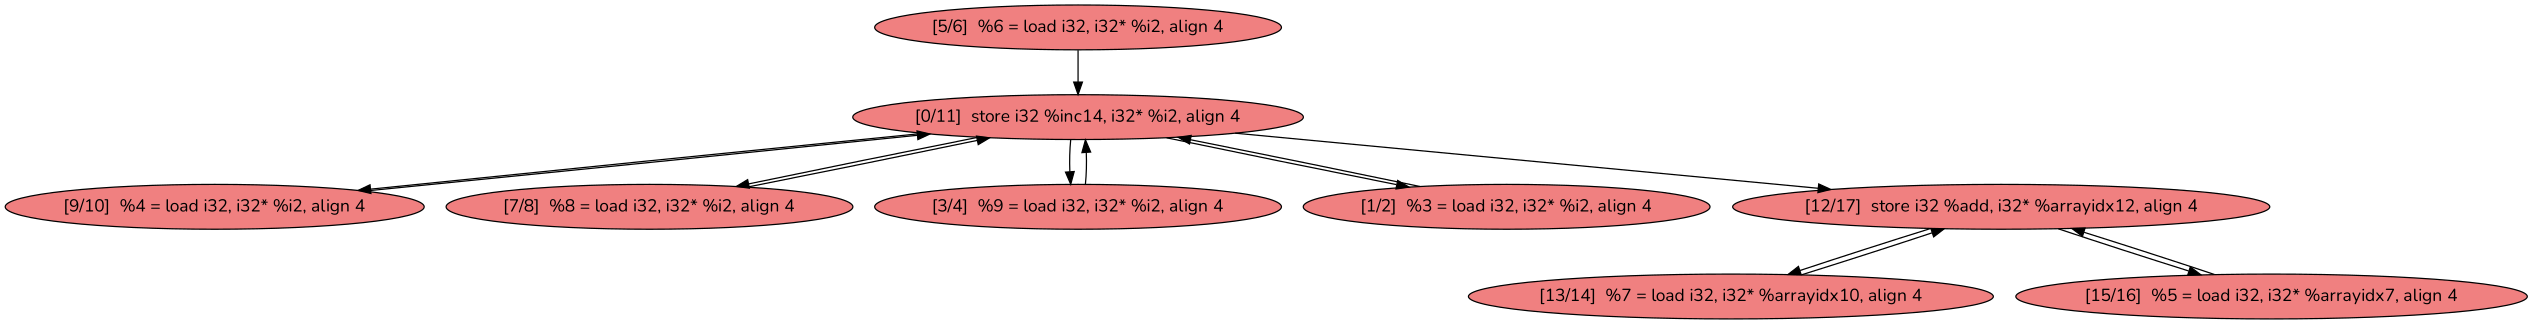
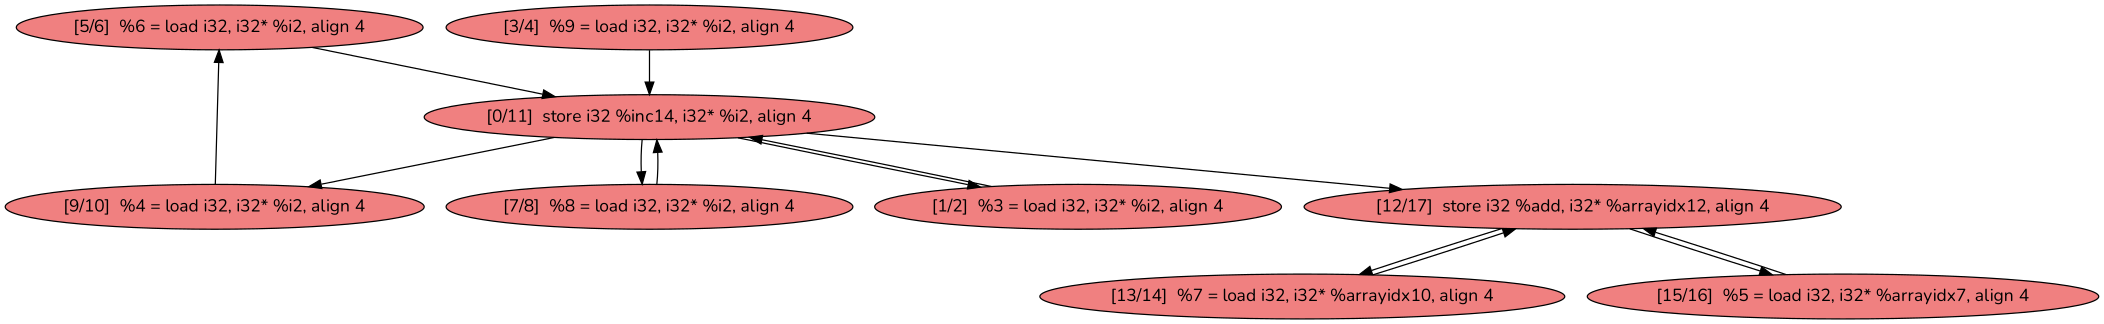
(1070, 156) -> none
(641, 163) -> (217, 123)
